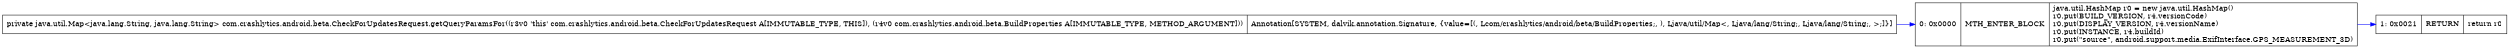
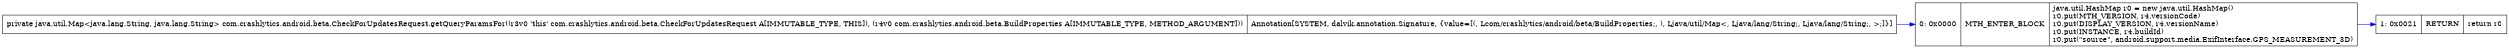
(2130, 16) -> (2127, 16)
